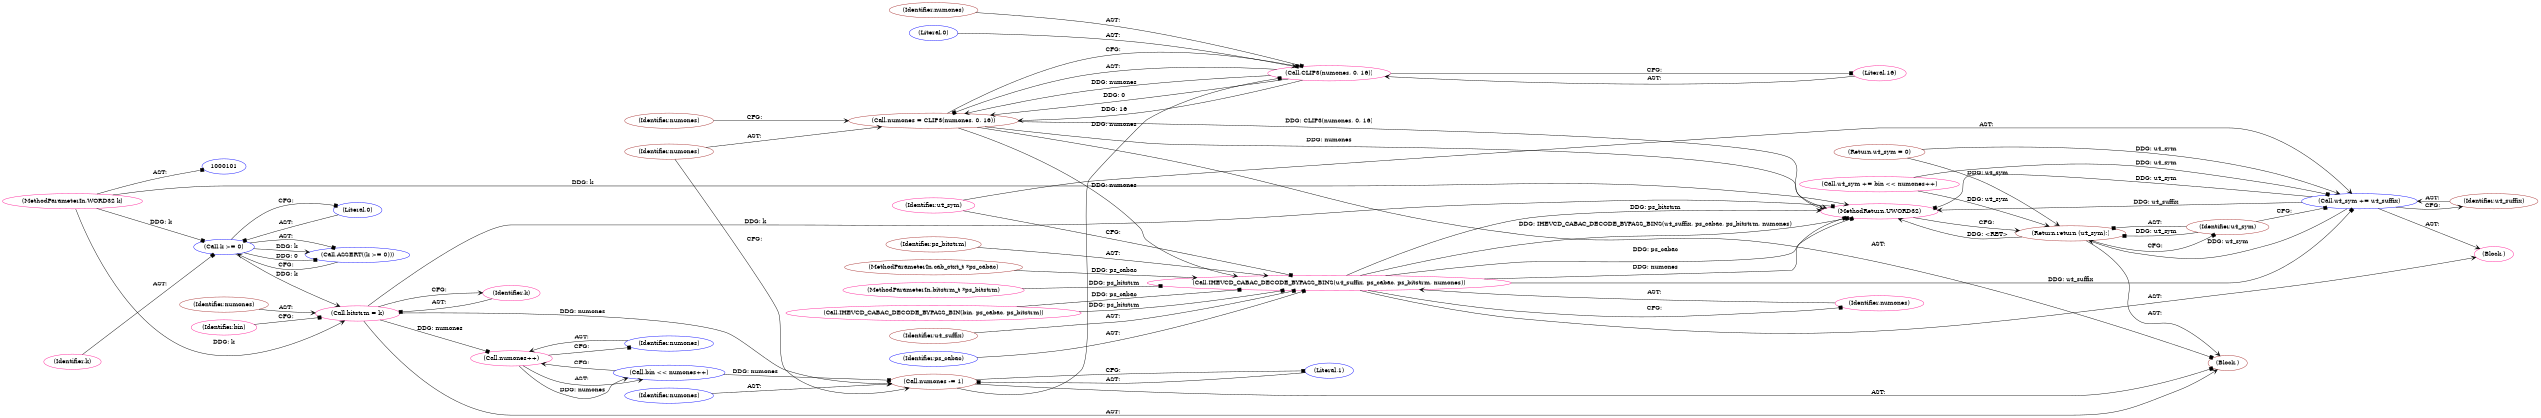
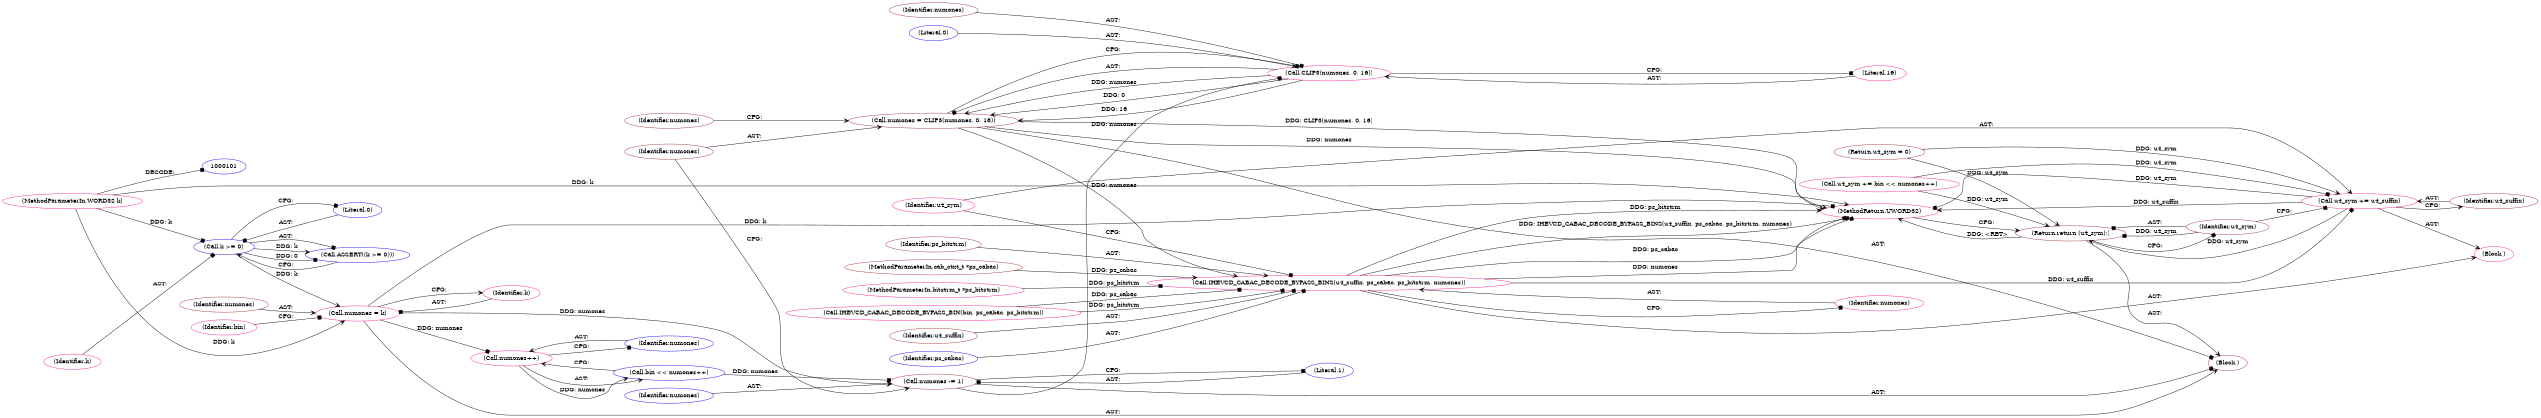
(161, 173) -> (161, 173)
(2359, 201) -> (2359, 201)
(358, 313) -> (358, 313)
